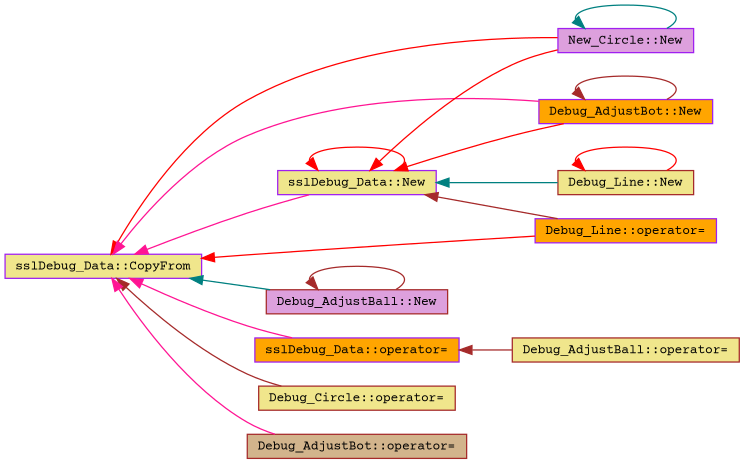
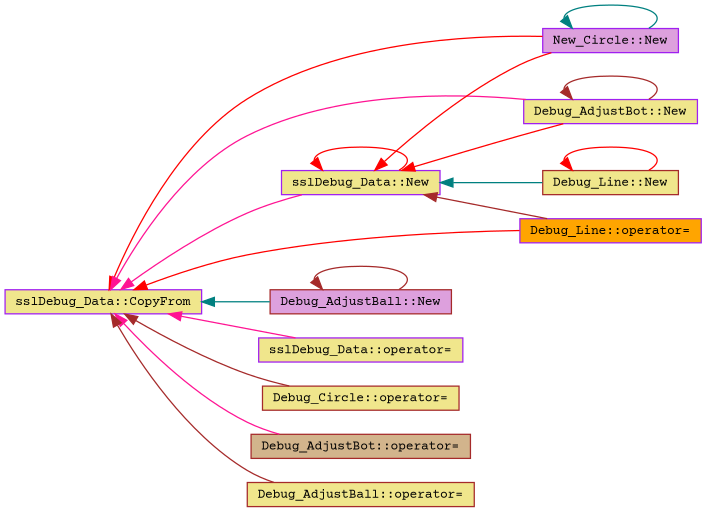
(626, 112) -> (611, 112)
(357, 350) -> (361, 350)
(492, 350) -> (184, 416)
